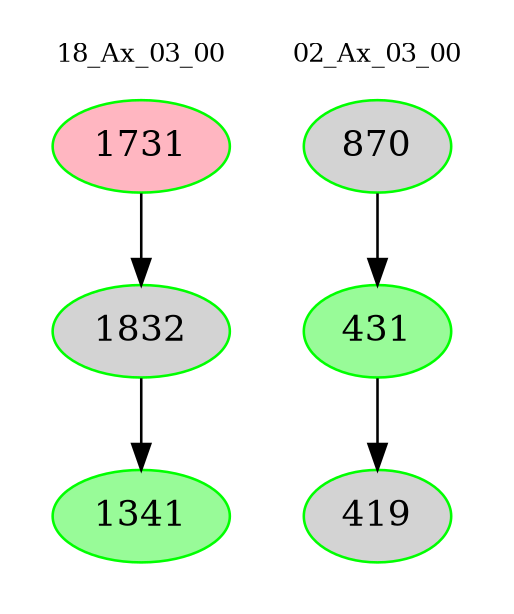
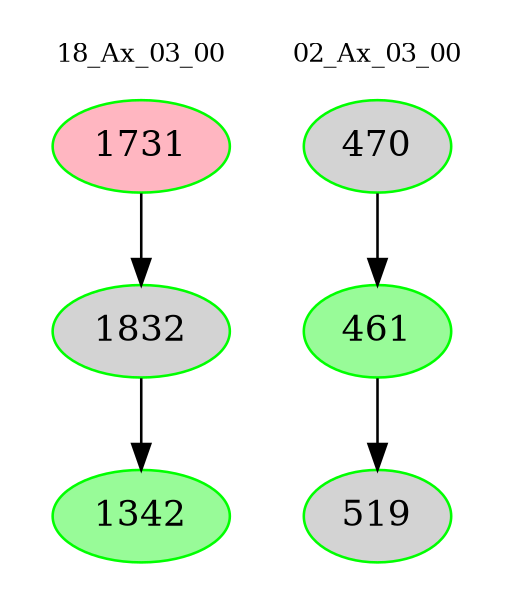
(378, 146) -> (378, 146)
(378, 331) -> (378, 331)
(141, 516) -> (141, 516)
(378, 516) -> (378, 516)
